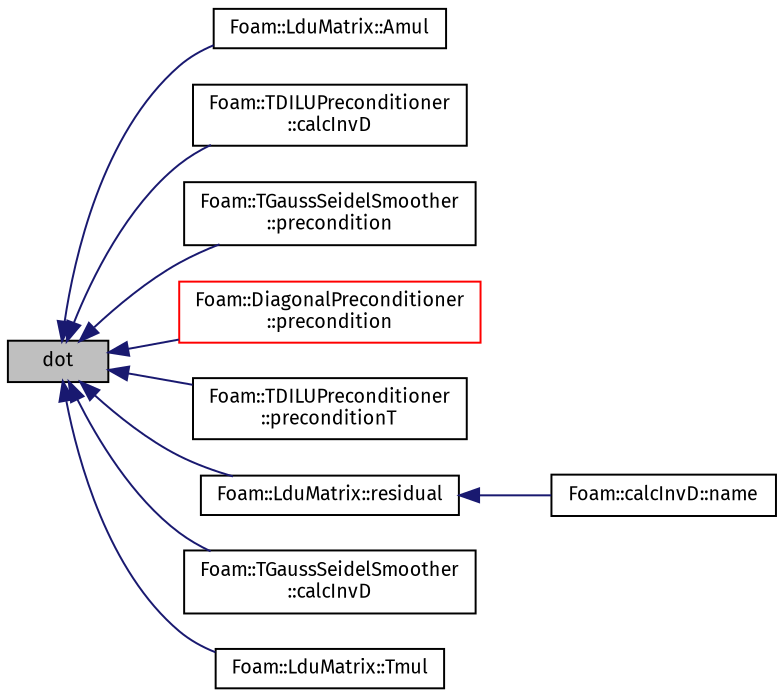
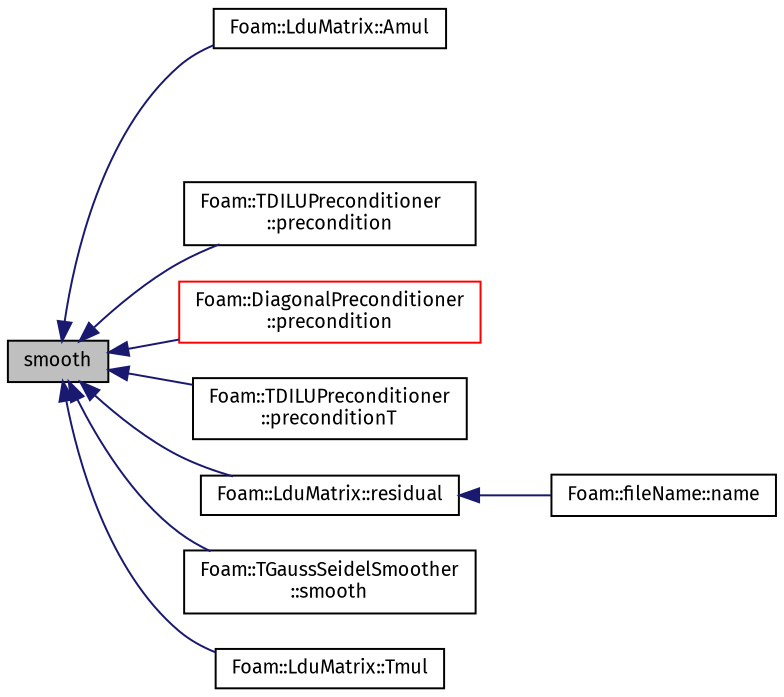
(330, 115) -> none
(330, 214) -> (330, 214)
(58, 361) -> (58, 361)
(664, 495) -> (664, 495)
(330, 582) -> (330, 582)
